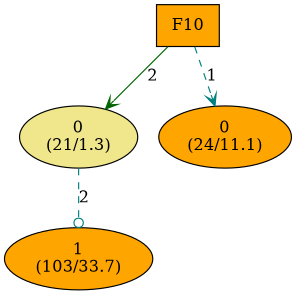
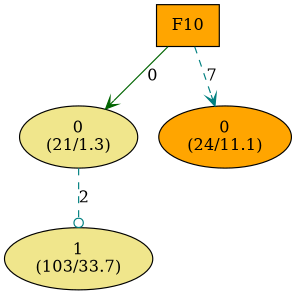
(153, 76) -> (153, 76)
(212, 76) -> (212, 76)
(79, 259) -> (79, 259)
